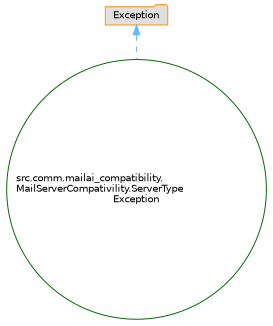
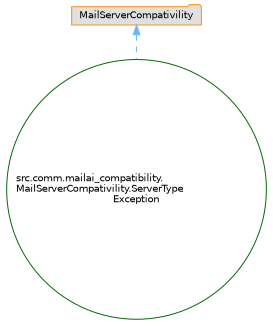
(137, 16) -> (137, 16)
